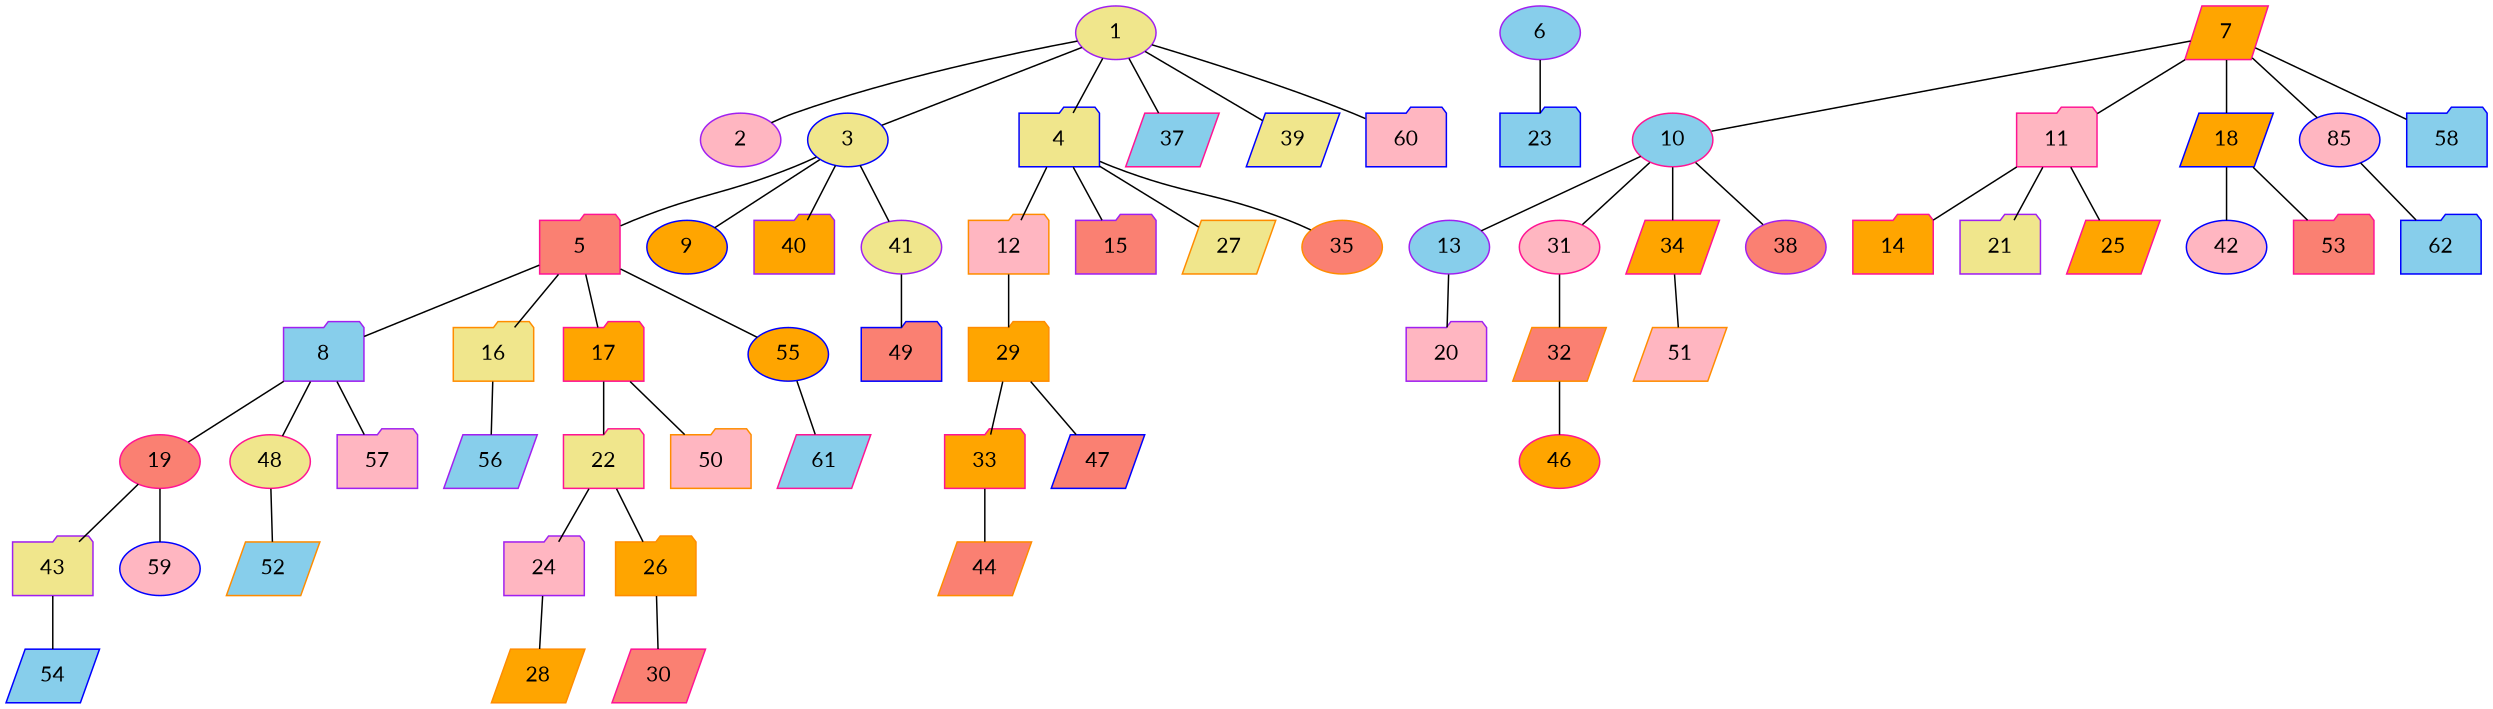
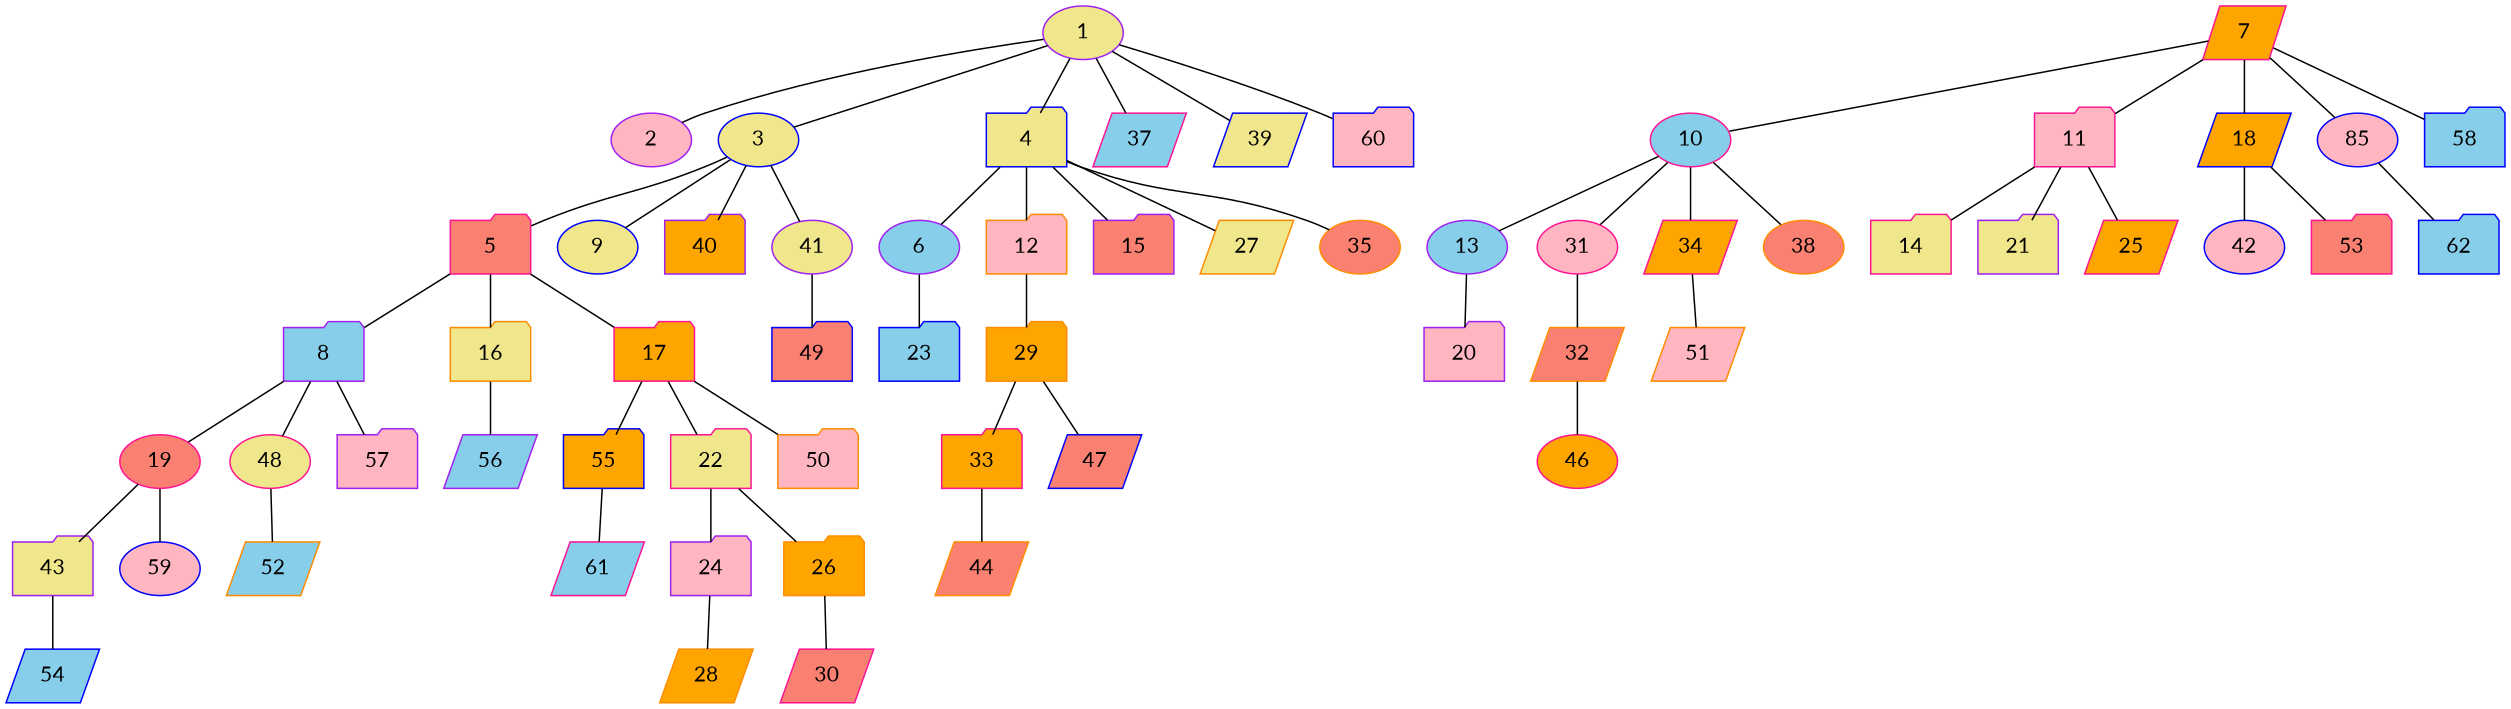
none -> (971, 196)
(687, 247) -> (598, 247)
(1786, 247) -> (1804, 247)
(1893, 247) -> (1911, 247)
(689, 303) -> (629, 408)
(788, 354) -> (604, 462)
